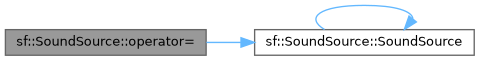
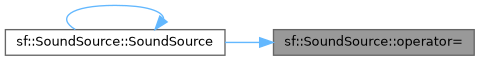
(224, 42) -> (242, 42)
